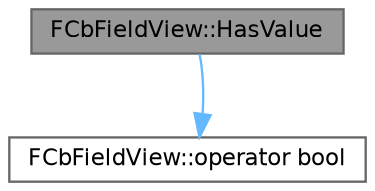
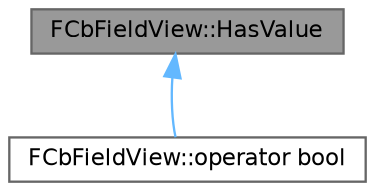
(203, 84) -> (172, 108)
